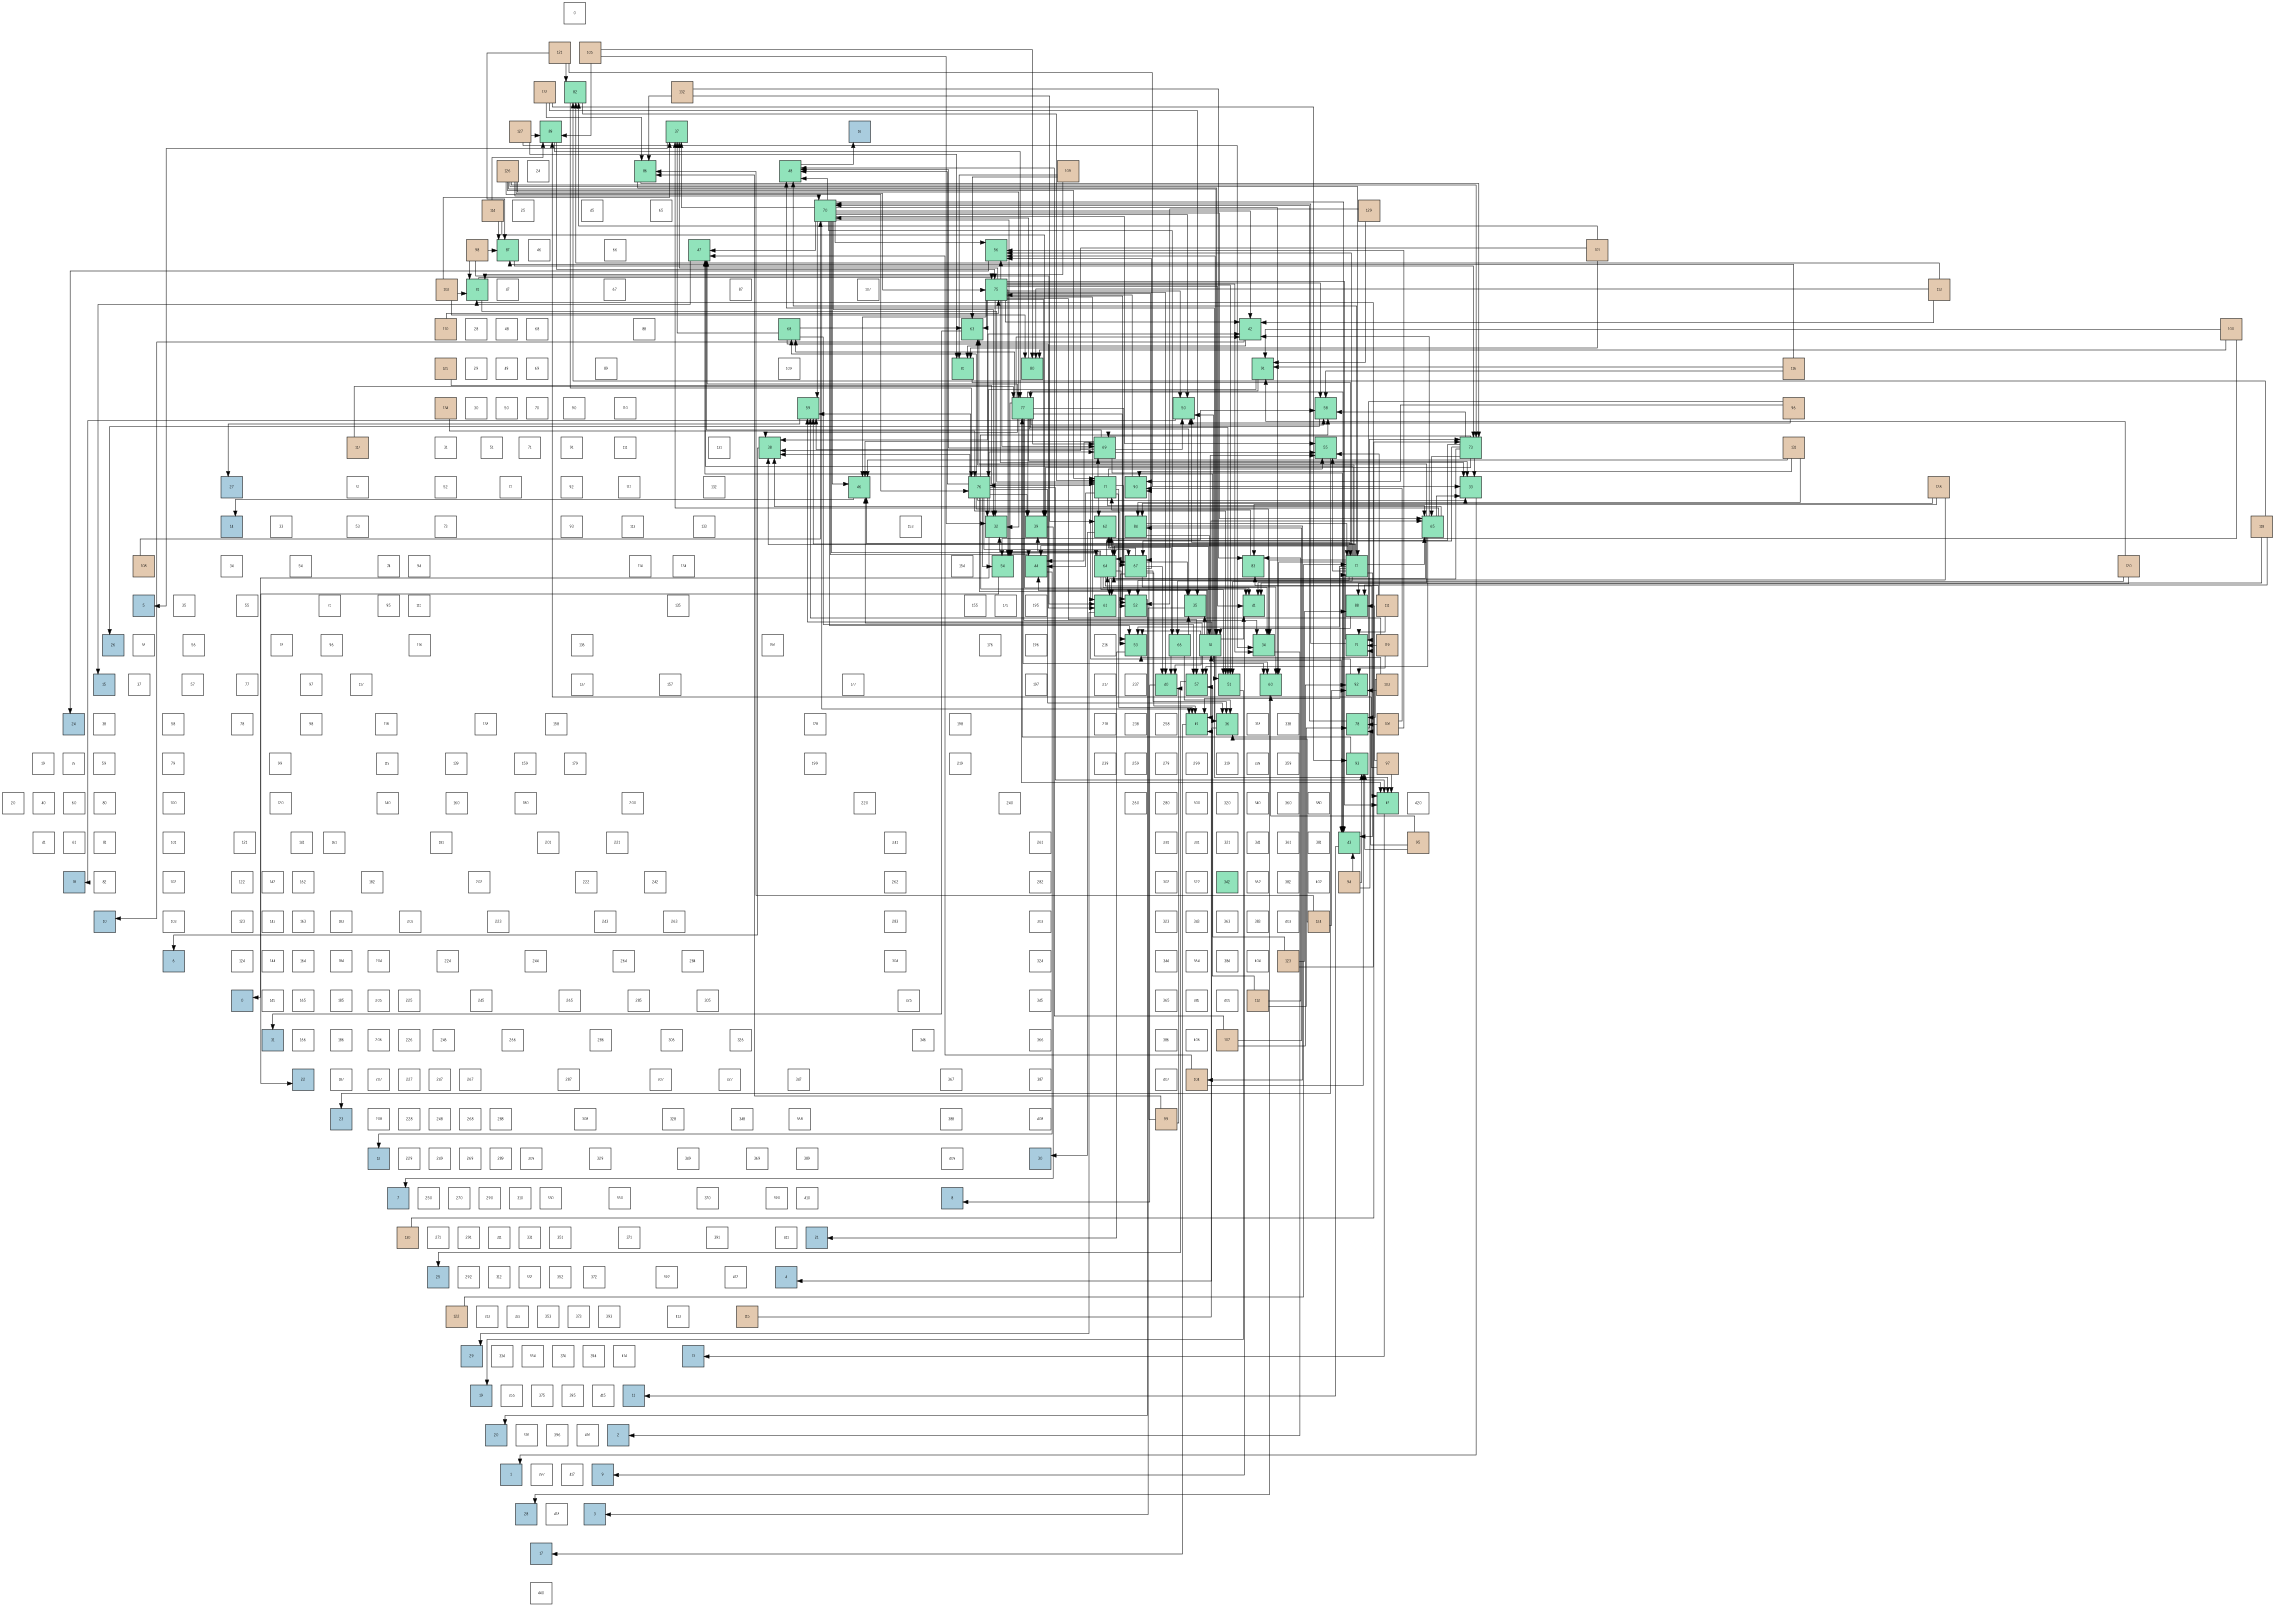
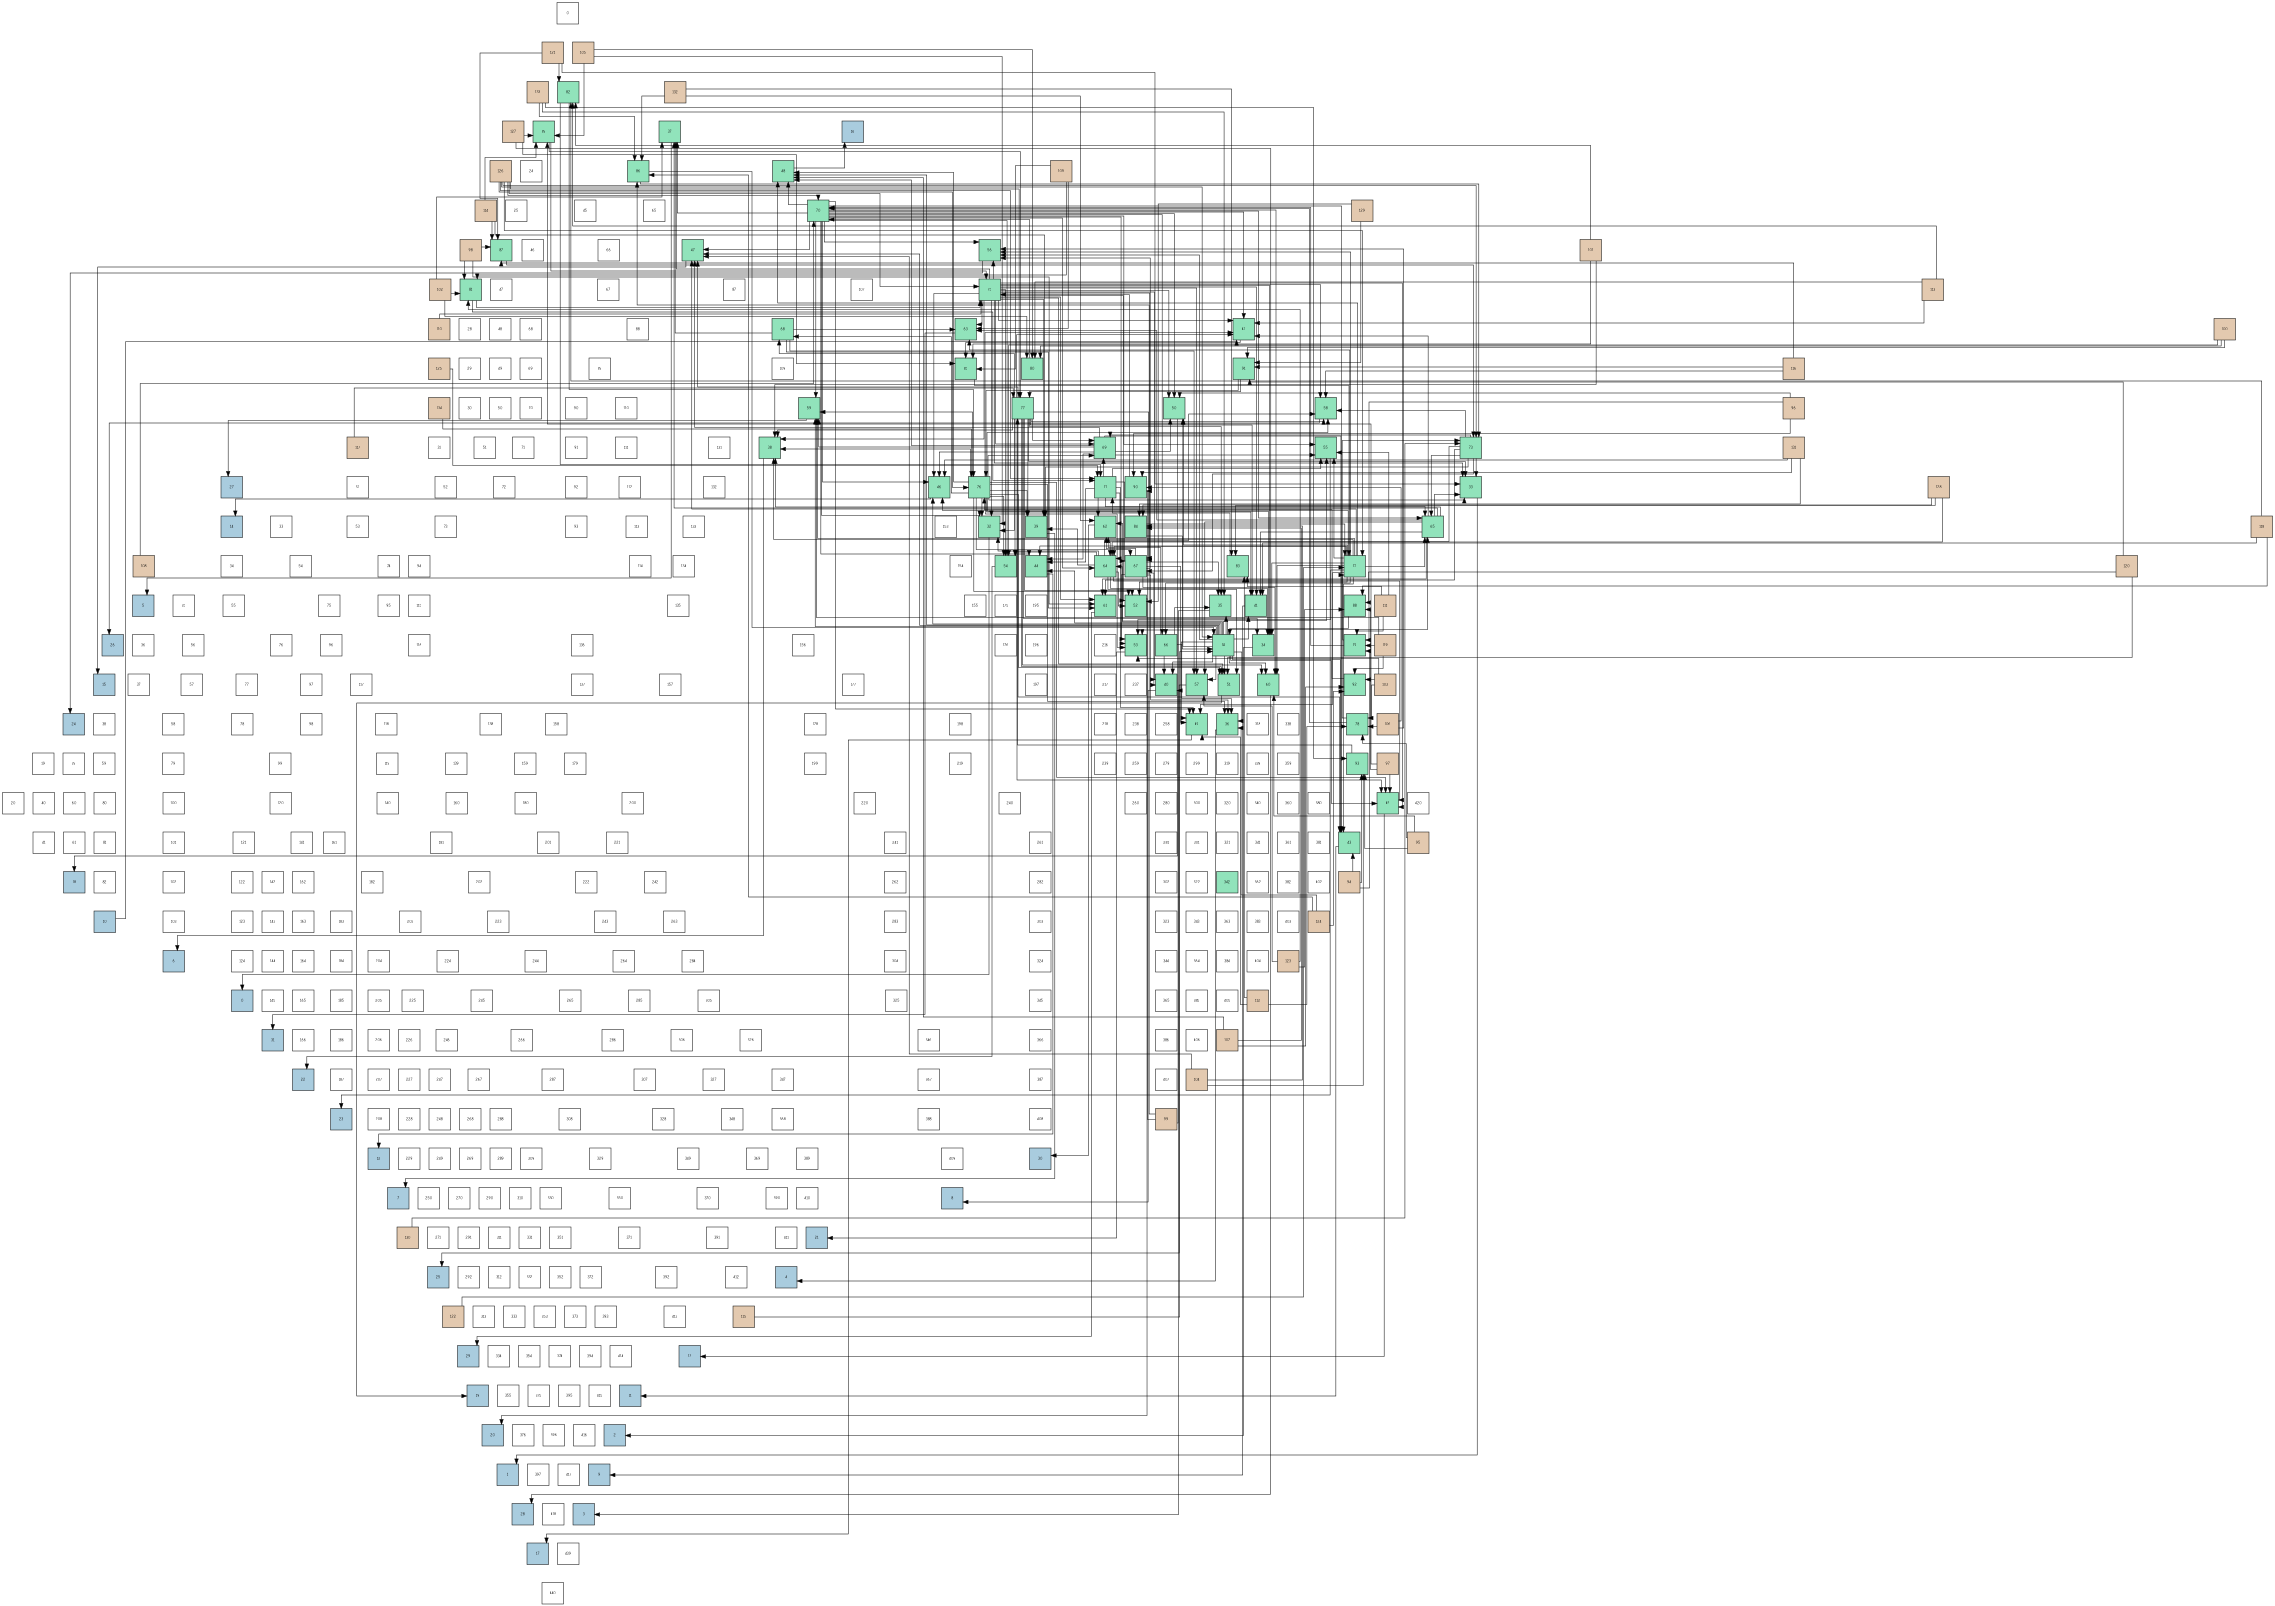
(395, 342) -> (388, 342)
(1303, 770) -> (1302, 775)
none -> (568, 1554)
